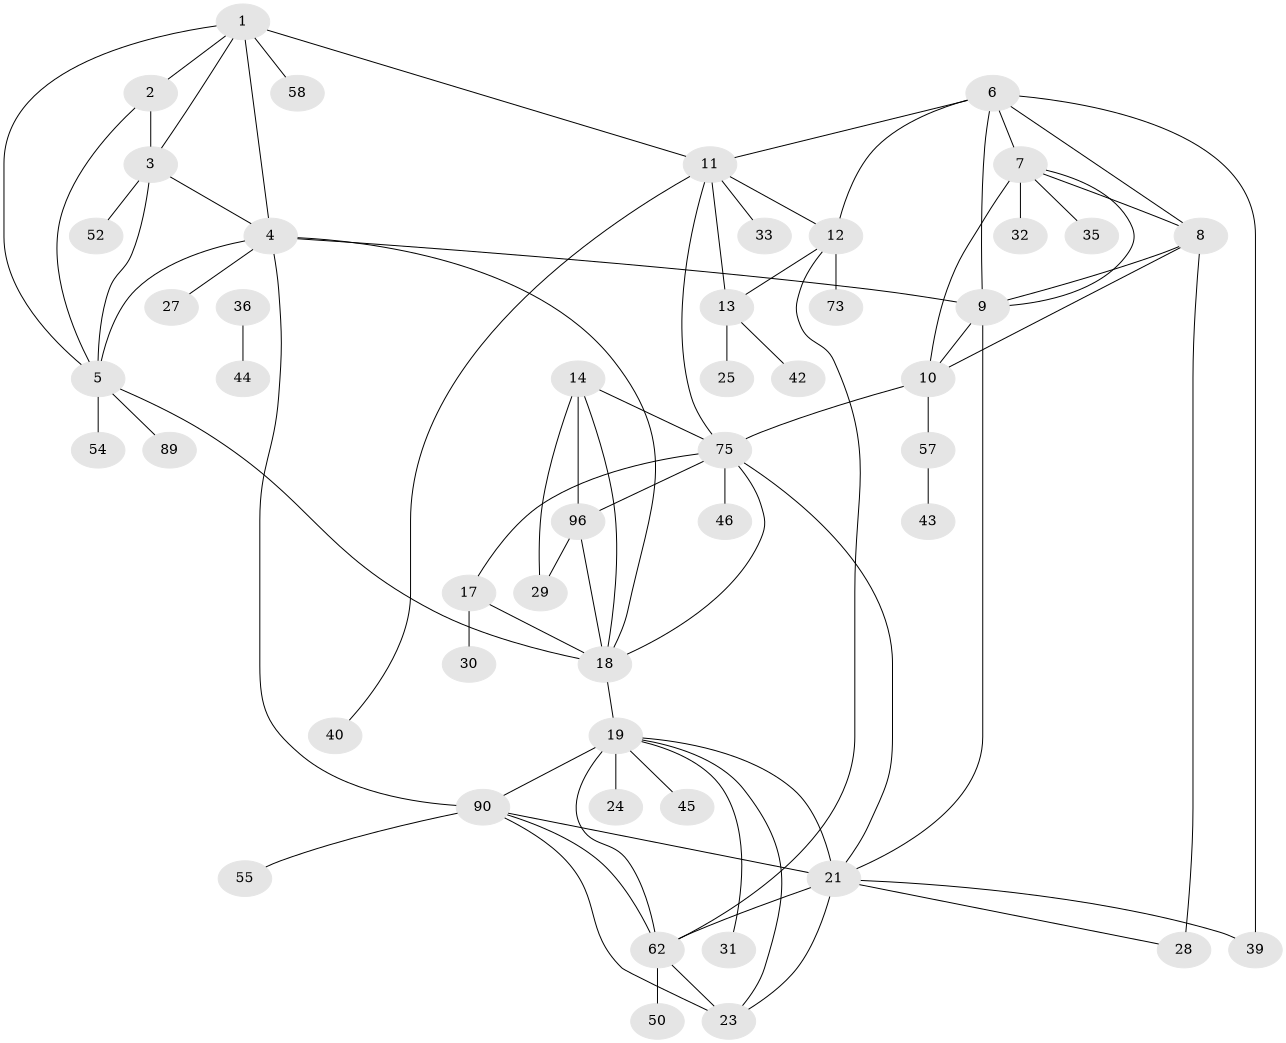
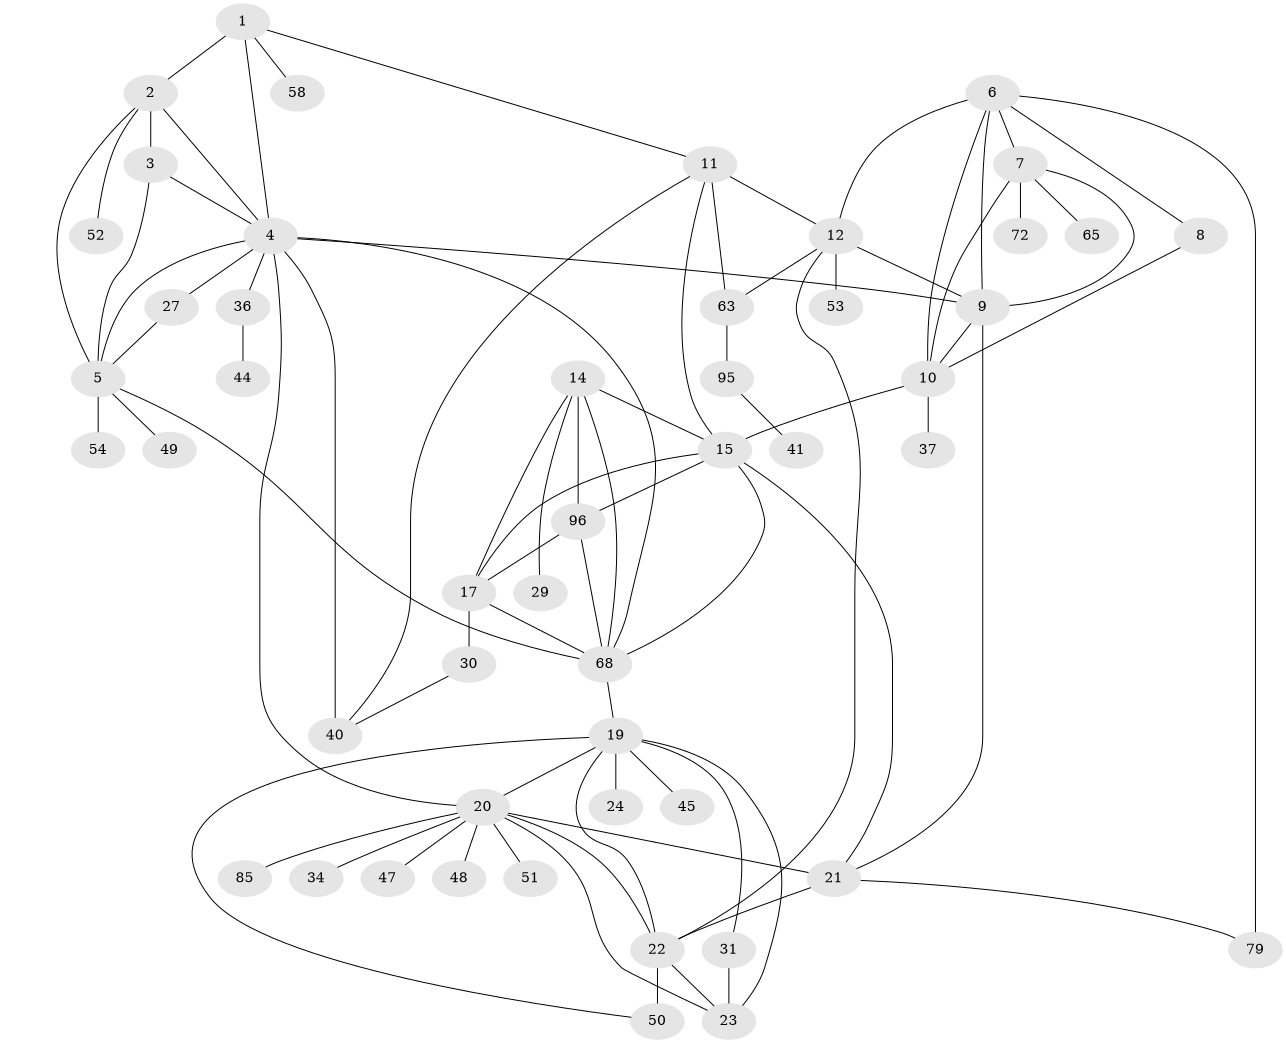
(198, 94) -> none
(851, 129) -> (945, 233)
(8, 141) -> (135, 343)
none -> (211, 165)
(123, 200) -> (110, 161)
(1125, 204) -> none
(765, 236) -> none
(1020, 236) -> (1020, 236)
(1092, 236) -> (1092, 236)
none -> (257, 272)
(1094, 275) -> (909, 272)
(727, 307) -> (727, 307)
(836, 307) -> (836, 307)
(727, 379) -> (727, 379)
(798, 379) -> none
(170, 450) -> (170, 450)
(725, 450) -> (725, 450)
none -> (796, 450)
(928, 450) -> (928, 450)
none -> (335, 478)
none -> (519, 484)
(725, 522) -> none
(928, 522) -> none
(559, 557) -> (523, 557)
(605, 664) -> (605, 664)
none -> (402, 700)
(760, 768) -> (203, 880)
(483, 807) -> (483, 807)
(245, 879) -> (245, 879)
none -> (316, 879)
none -> (388, 879)
none -> (459, 879)
none -> (531, 879)
(657, 950) -> (657, 950)
(1184, 950) -> none
(1255, 950) -> (1255, 950)
(801, 962) -> (729, 986)
